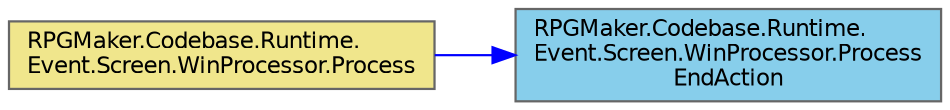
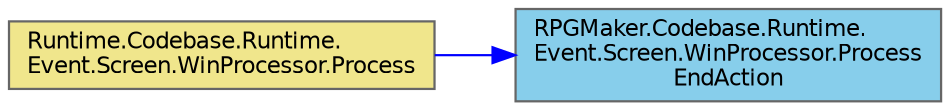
(222, 55) -> (222, 55)
